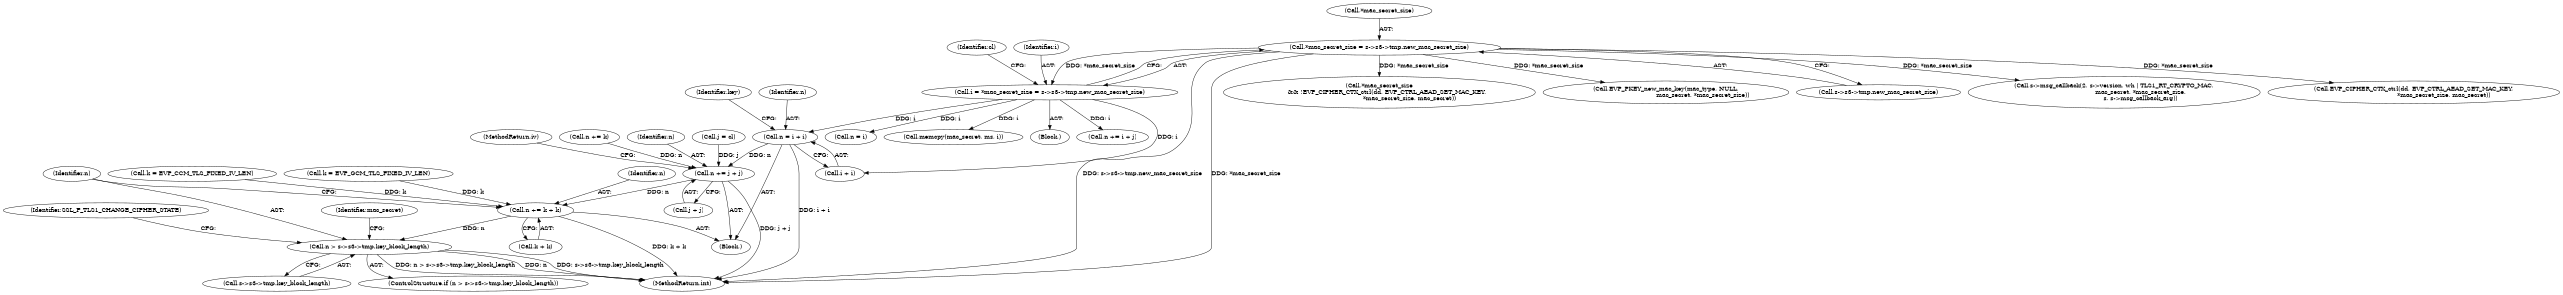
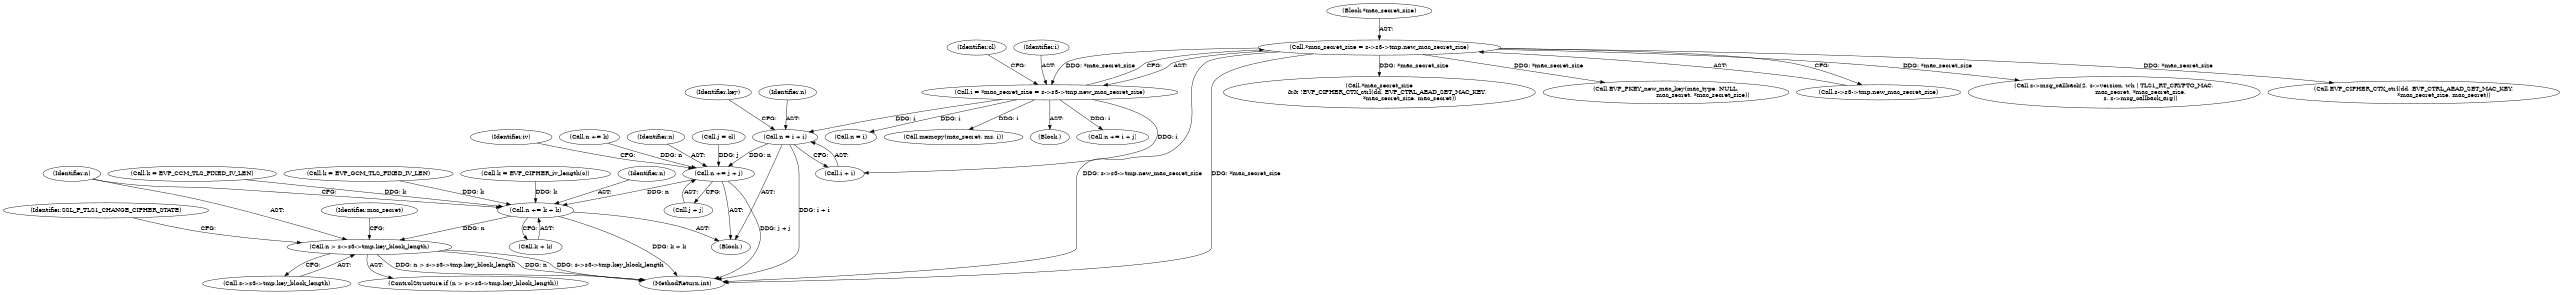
(1379, 11) -> (1379, 11)
(511, 137) -> (511, 137)
none -> (536, 174)
